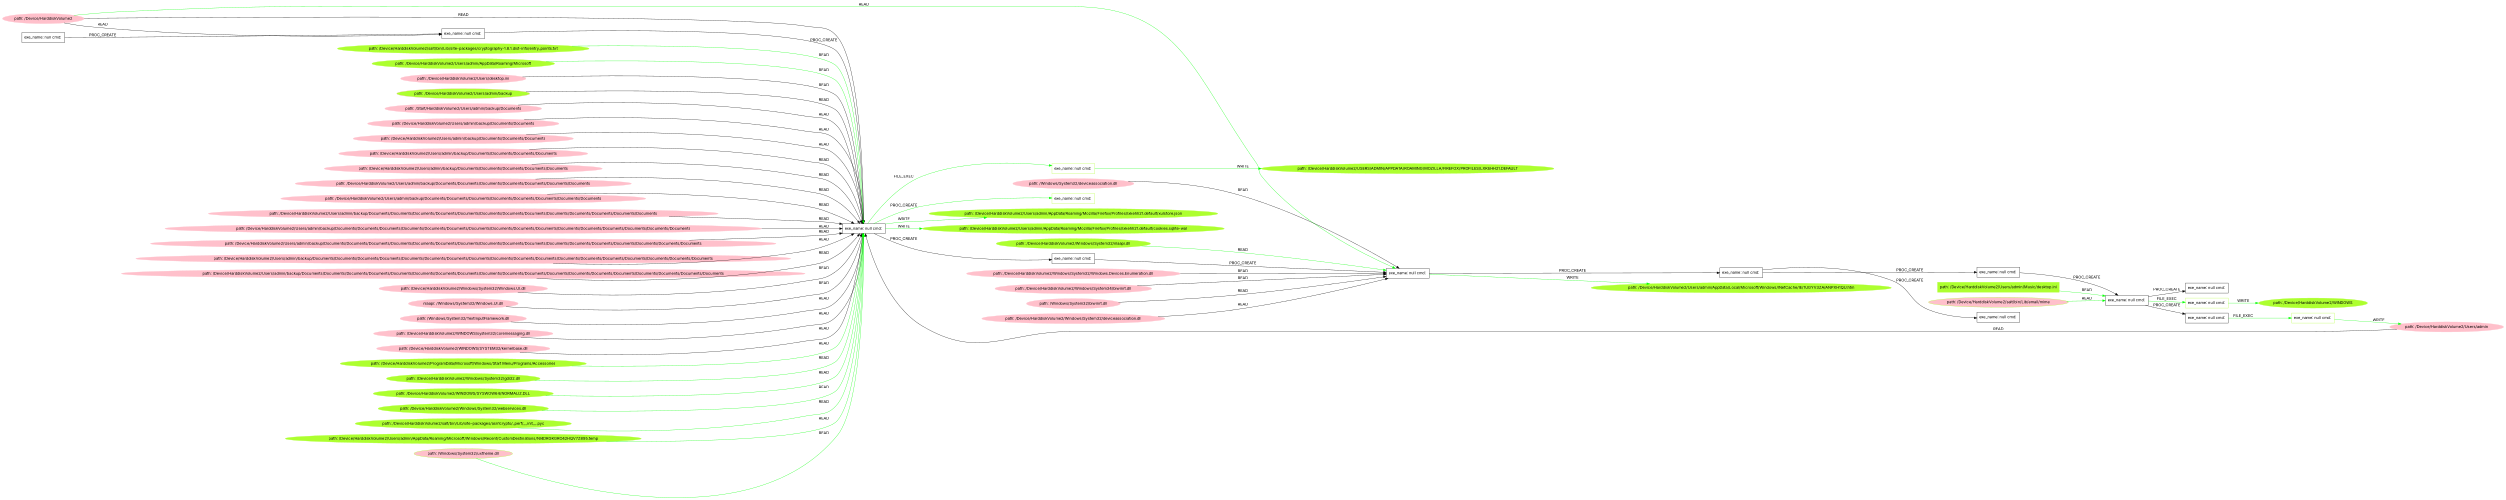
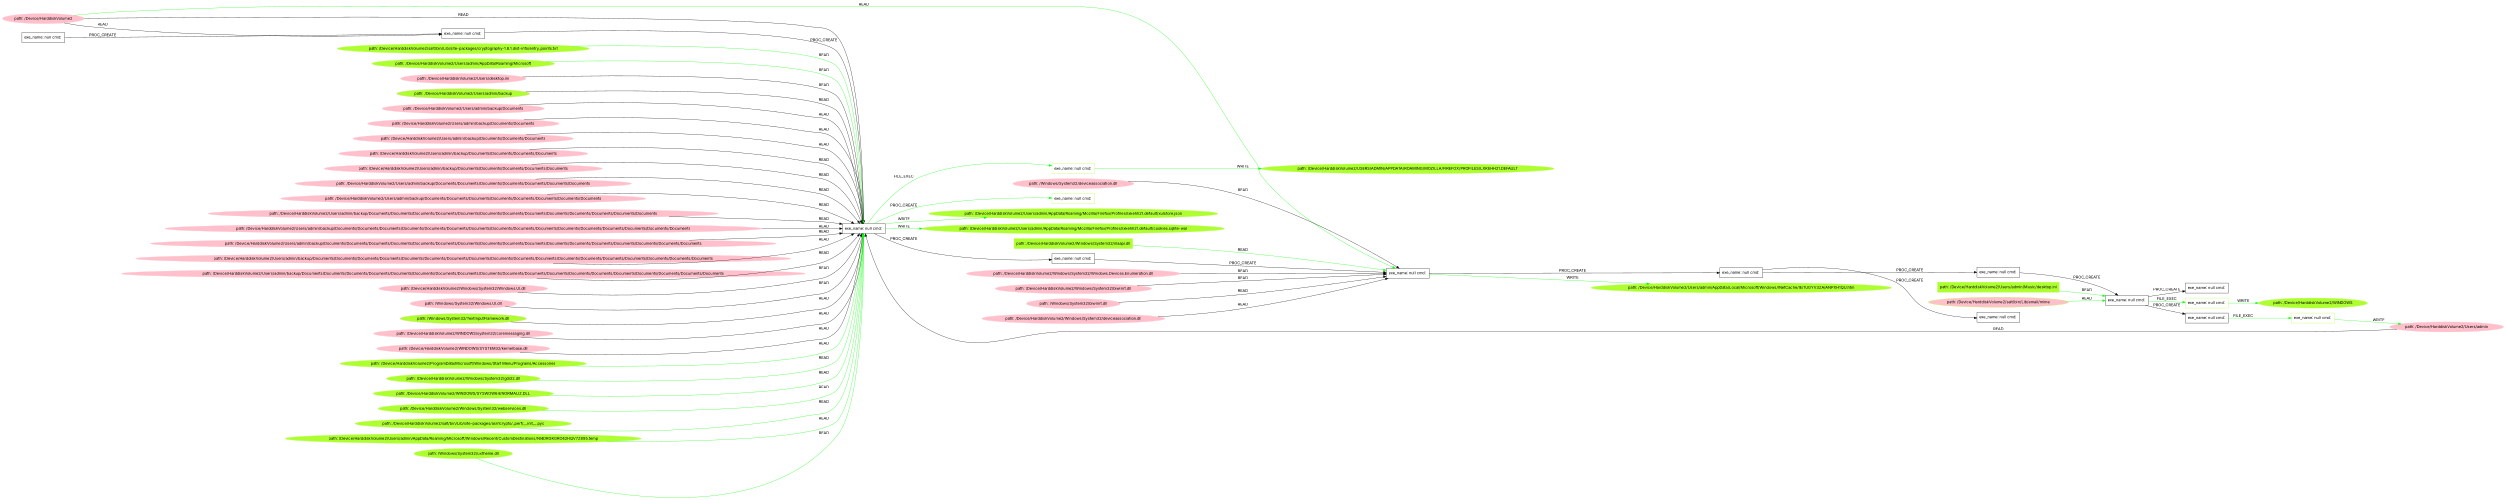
(463, 109) -> (463, 109)
(1073, 244) -> (1073, 244)
(1073, 289) -> (1073, 289)
(463, 304) -> (463, 304)
(463, 319) -> (463, 319)
(463, 454) -> (463, 454)
